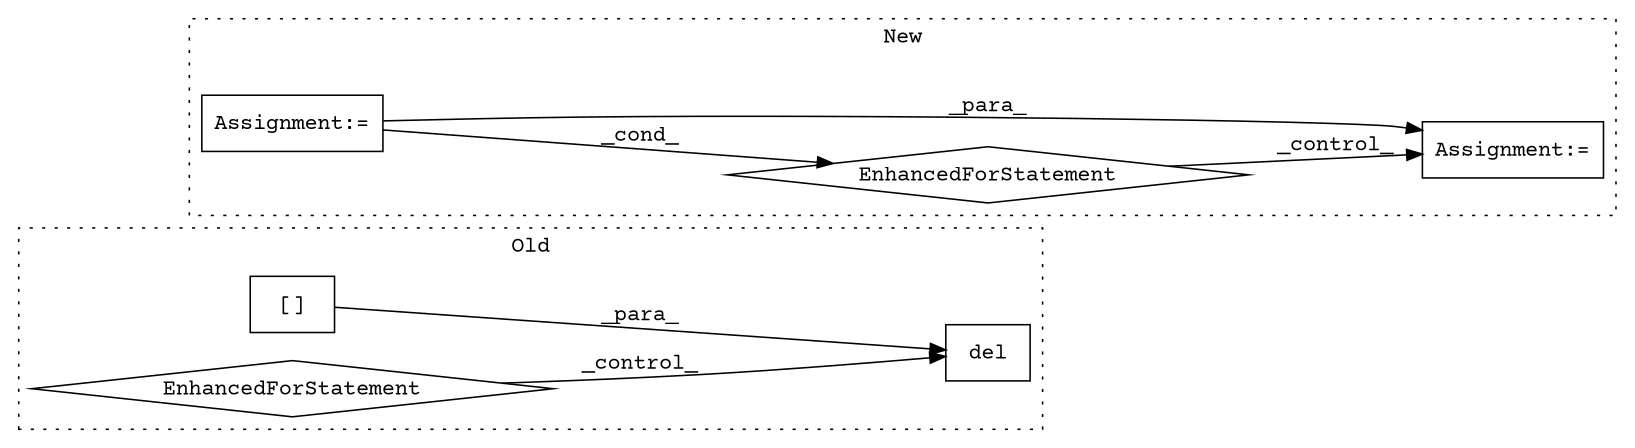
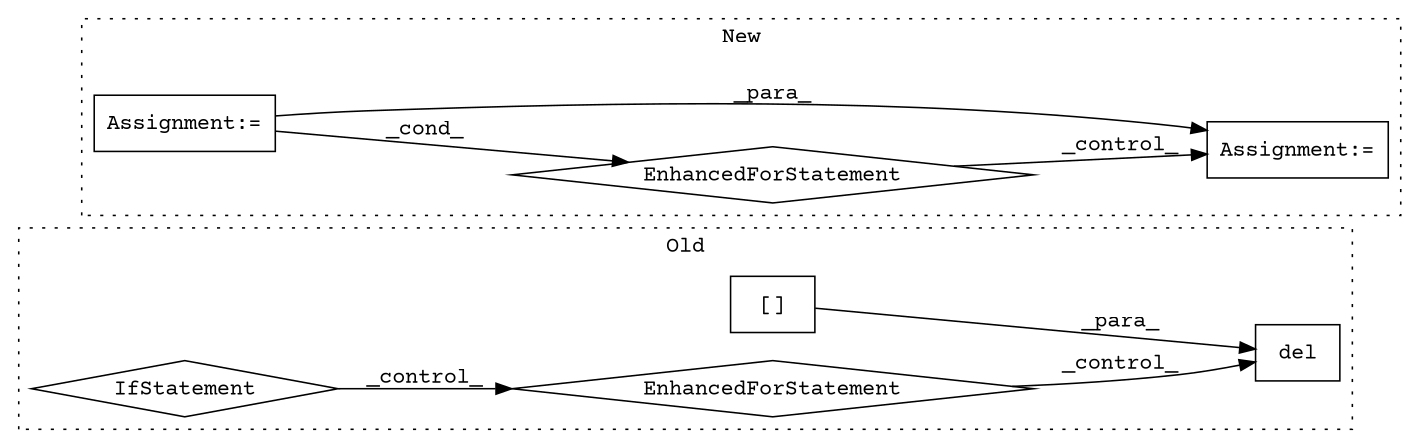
none -> (185, 389)
